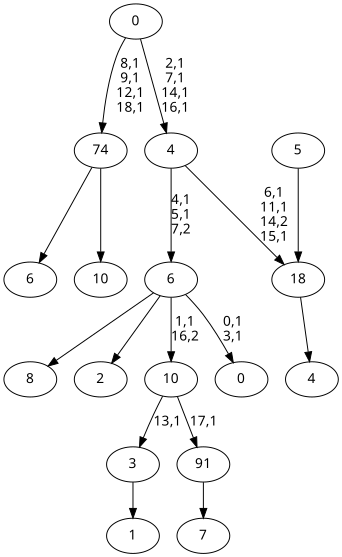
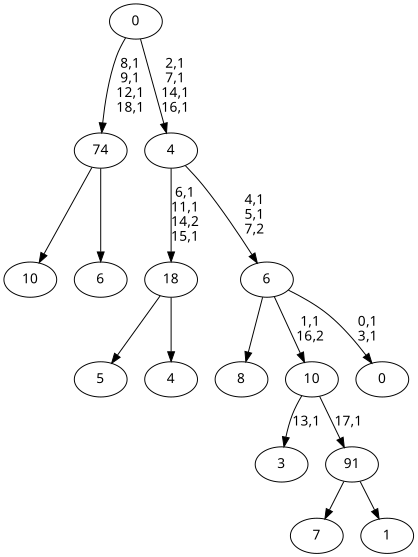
(298, 210) -> (139, 325)
(101, 379) -> none
(133, 495) -> (367, 496)
